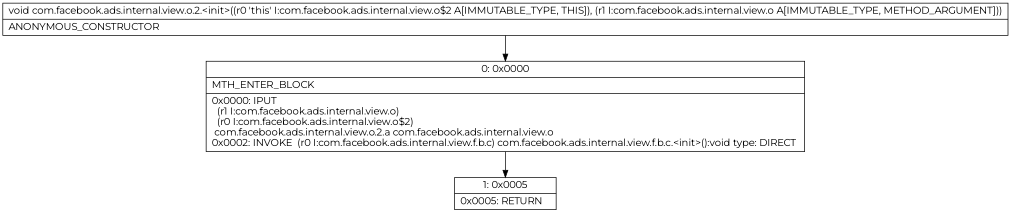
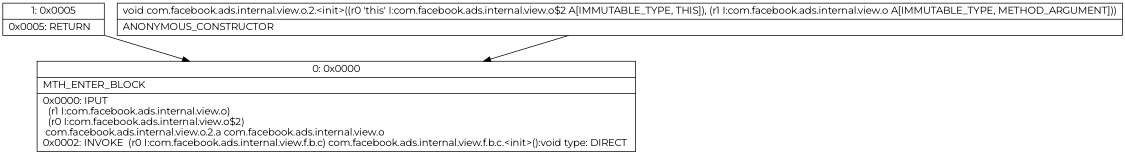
(505, 161) -> (144, 47)
